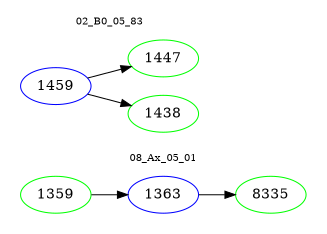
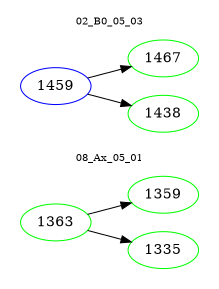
(110, 22) -> (110, 22)
(163, 58) -> (163, 58)
(104, 195) -> (104, 210)
(163, 195) -> (56, 222)
(271, 195) -> (163, 250)
